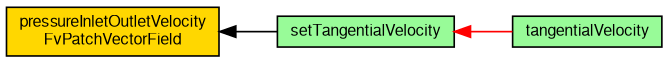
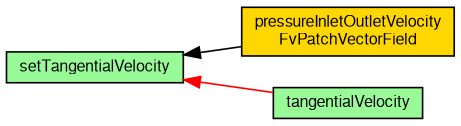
(257, 32) -> (221, 50)
